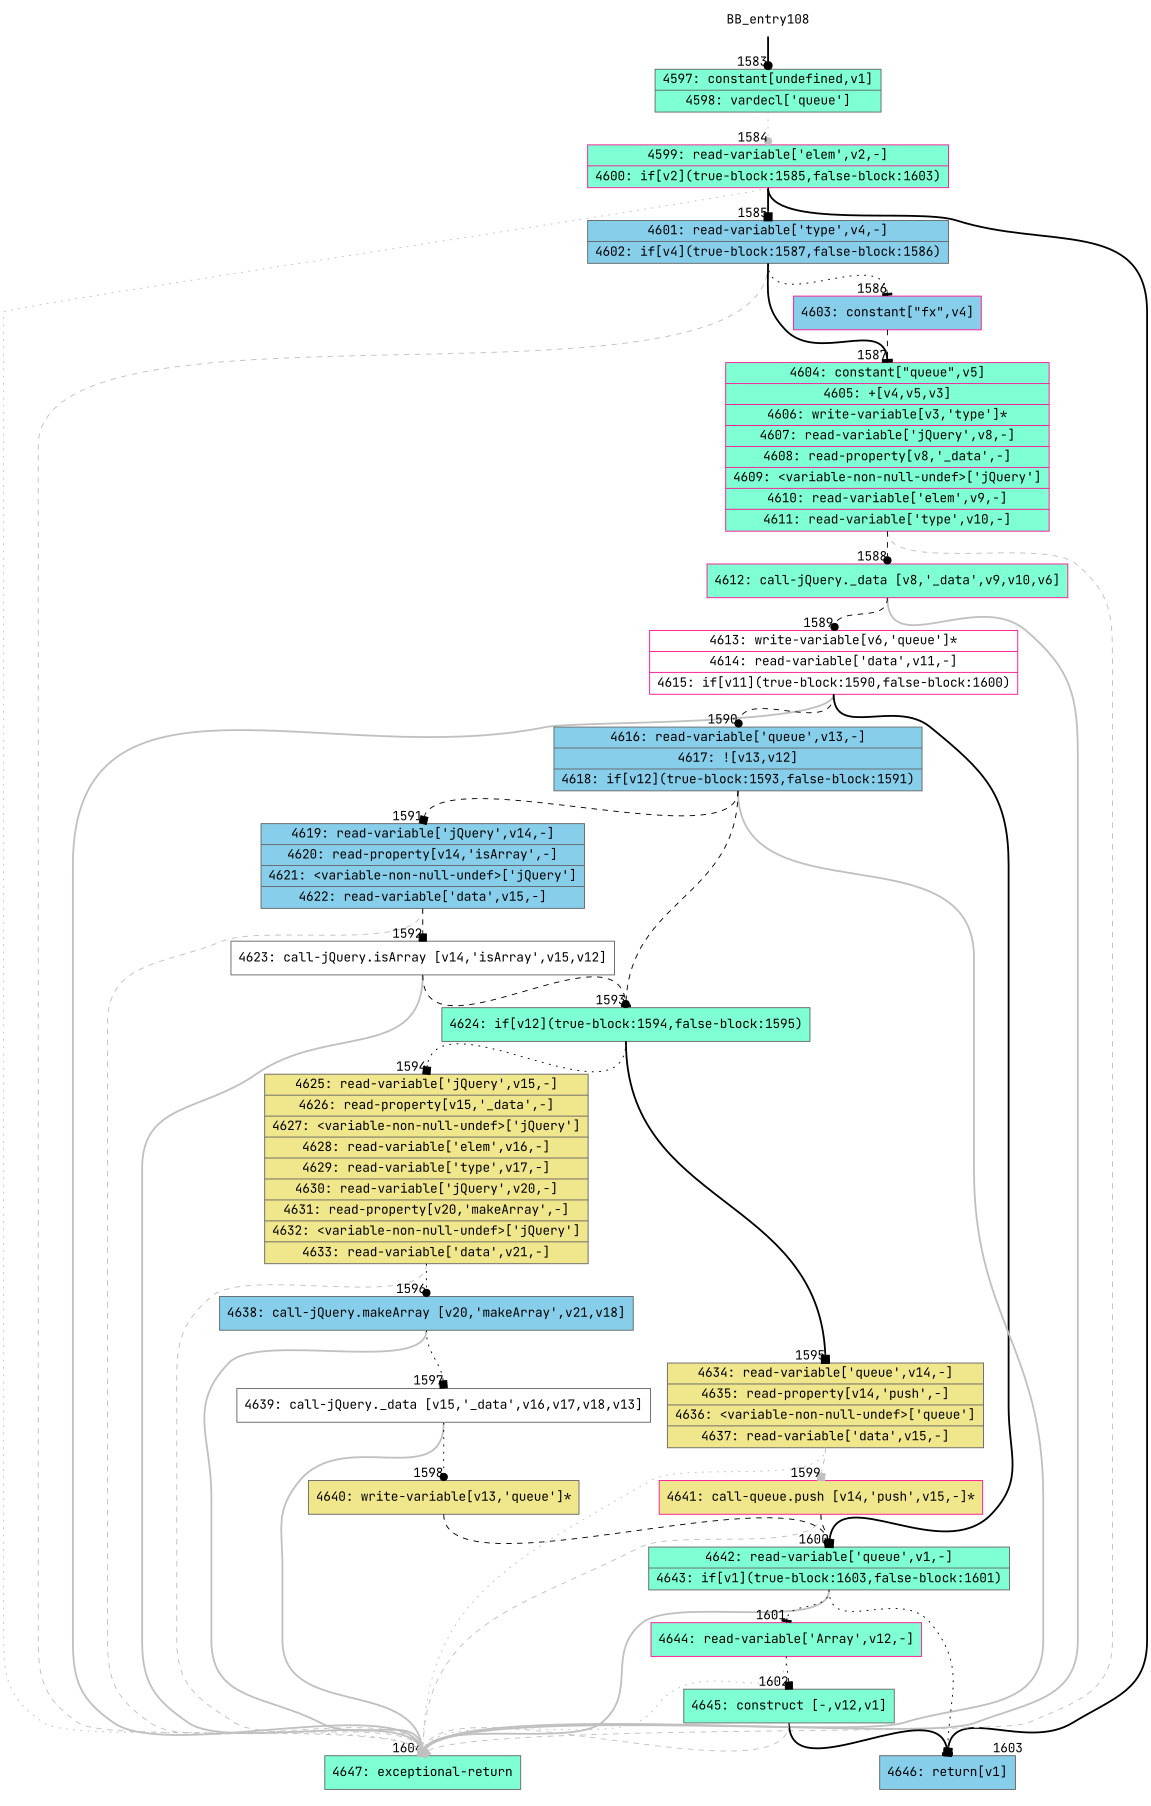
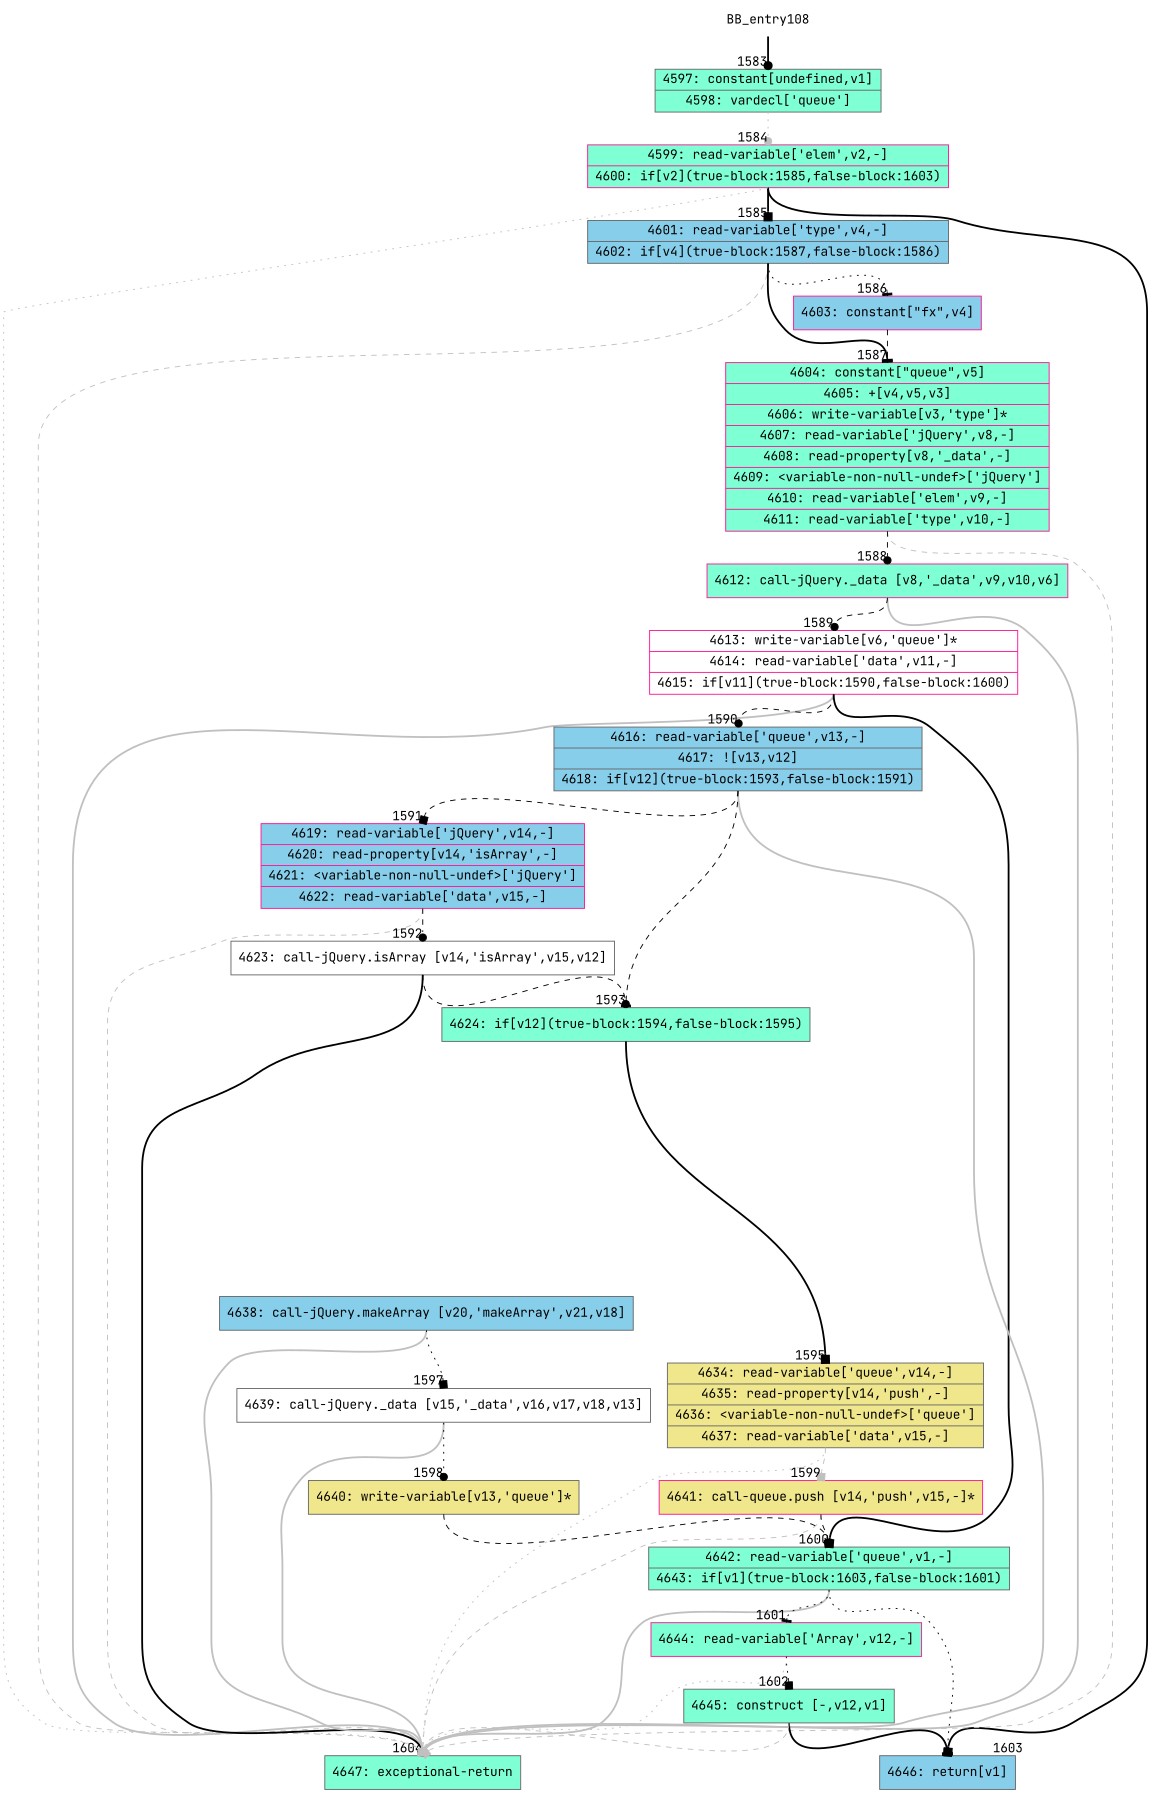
(423, 866) -> (423, 866)
(423, 921) -> (423, 921)
(426, 1169) -> none
(142, 1390) -> (142, 1390)
